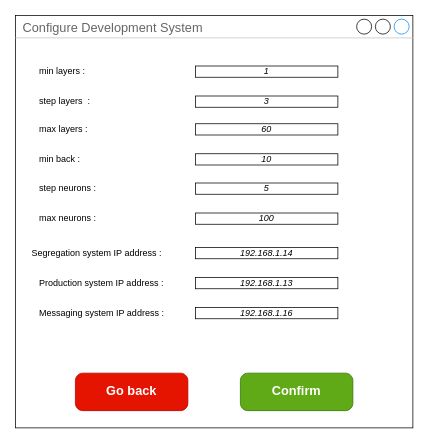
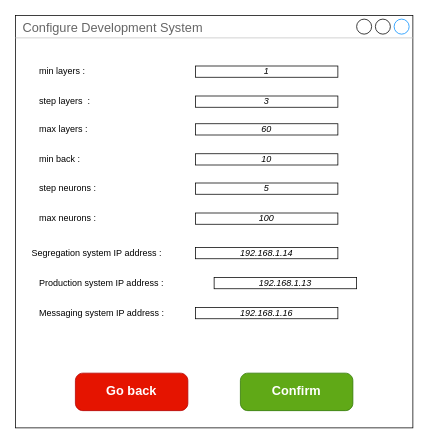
(267, 283) -> (285, 283)
